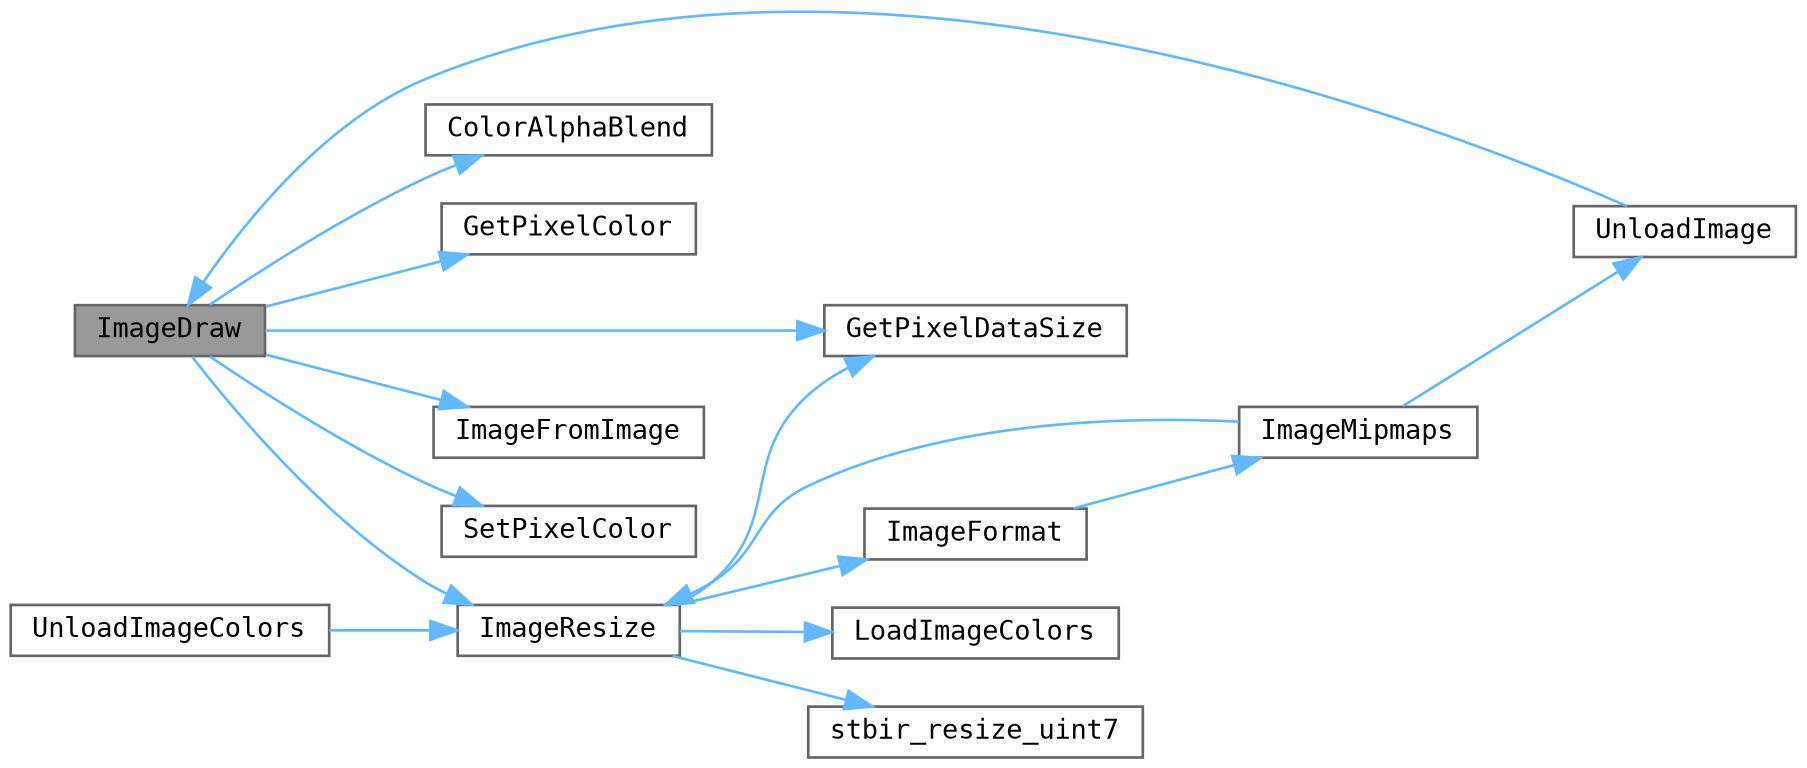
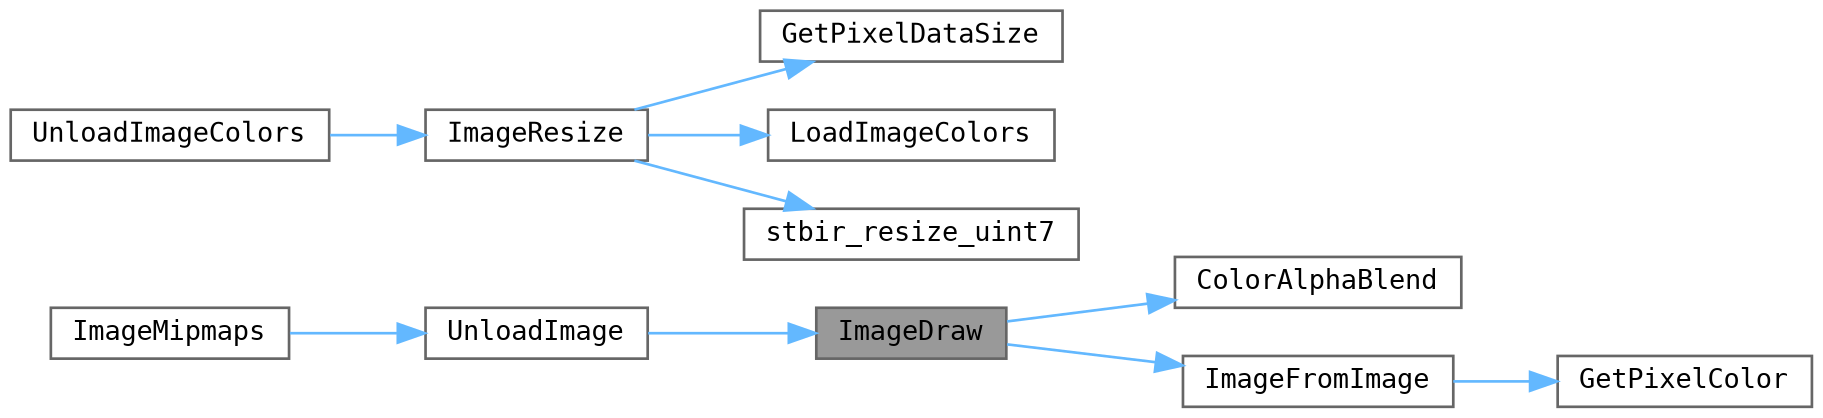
(353, 284) -> (1491, 381)
(531, 331) -> none
(939, 443) -> none
(308, 488) -> none
(569, 531) -> none
(976, 534) -> none
